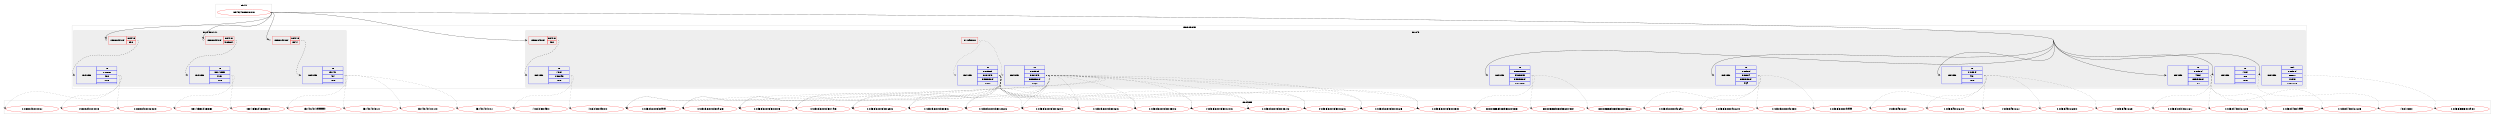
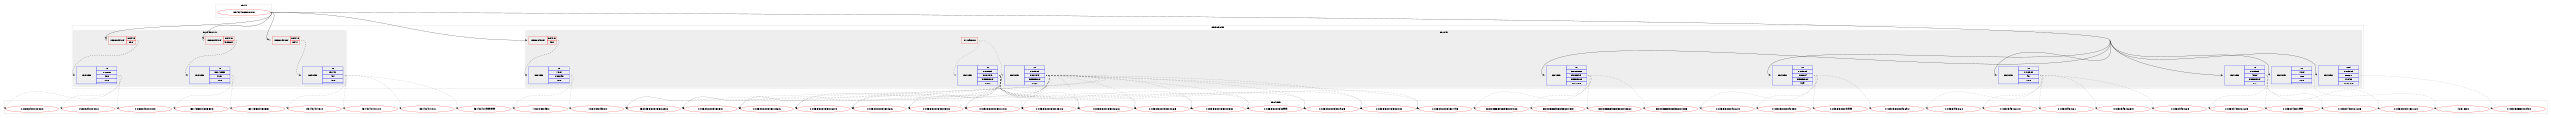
(880, 109) -> (654, 109)
none -> (1502, 109)
